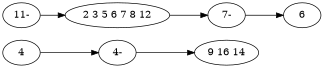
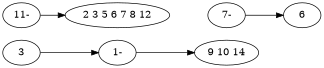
(185, 15) -> none
(21, 53) -> (21, 53)
(117, 53) -> (117, 53)
(227, 53) -> (227, 53)
